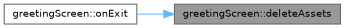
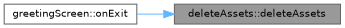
(257, 14) -> (257, 14)
